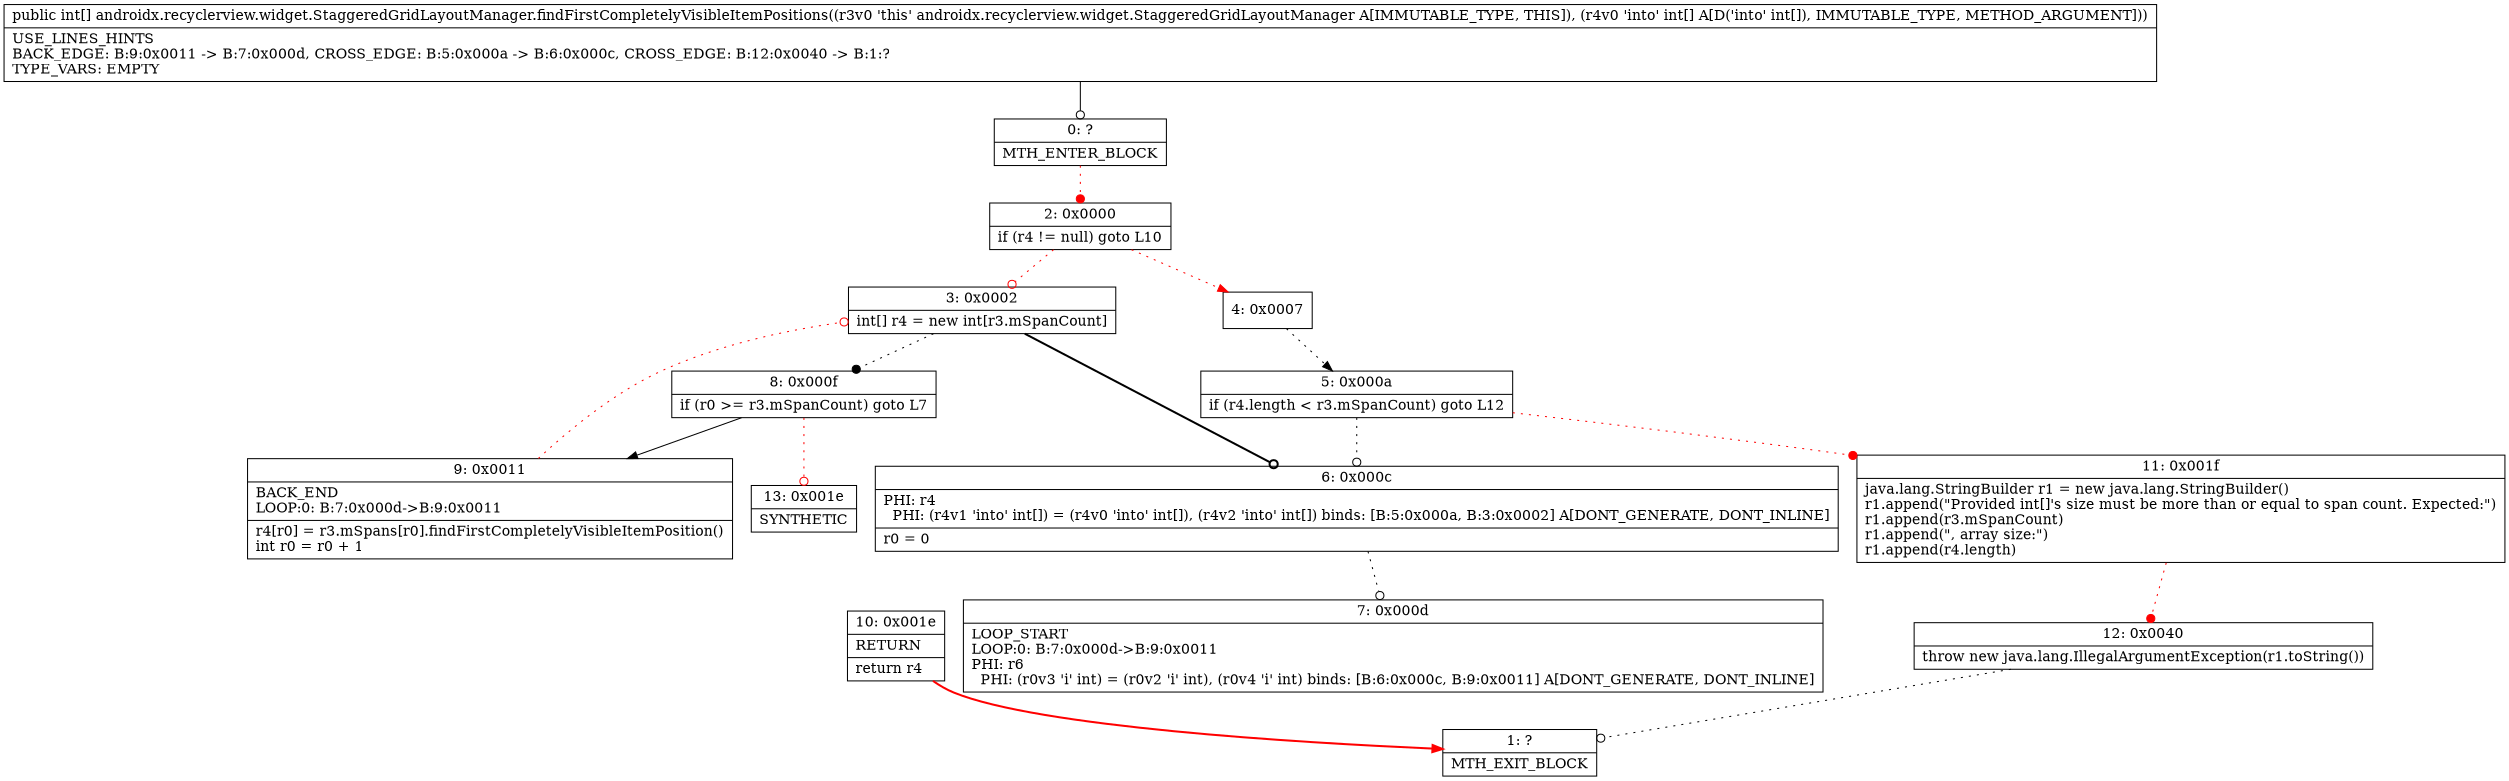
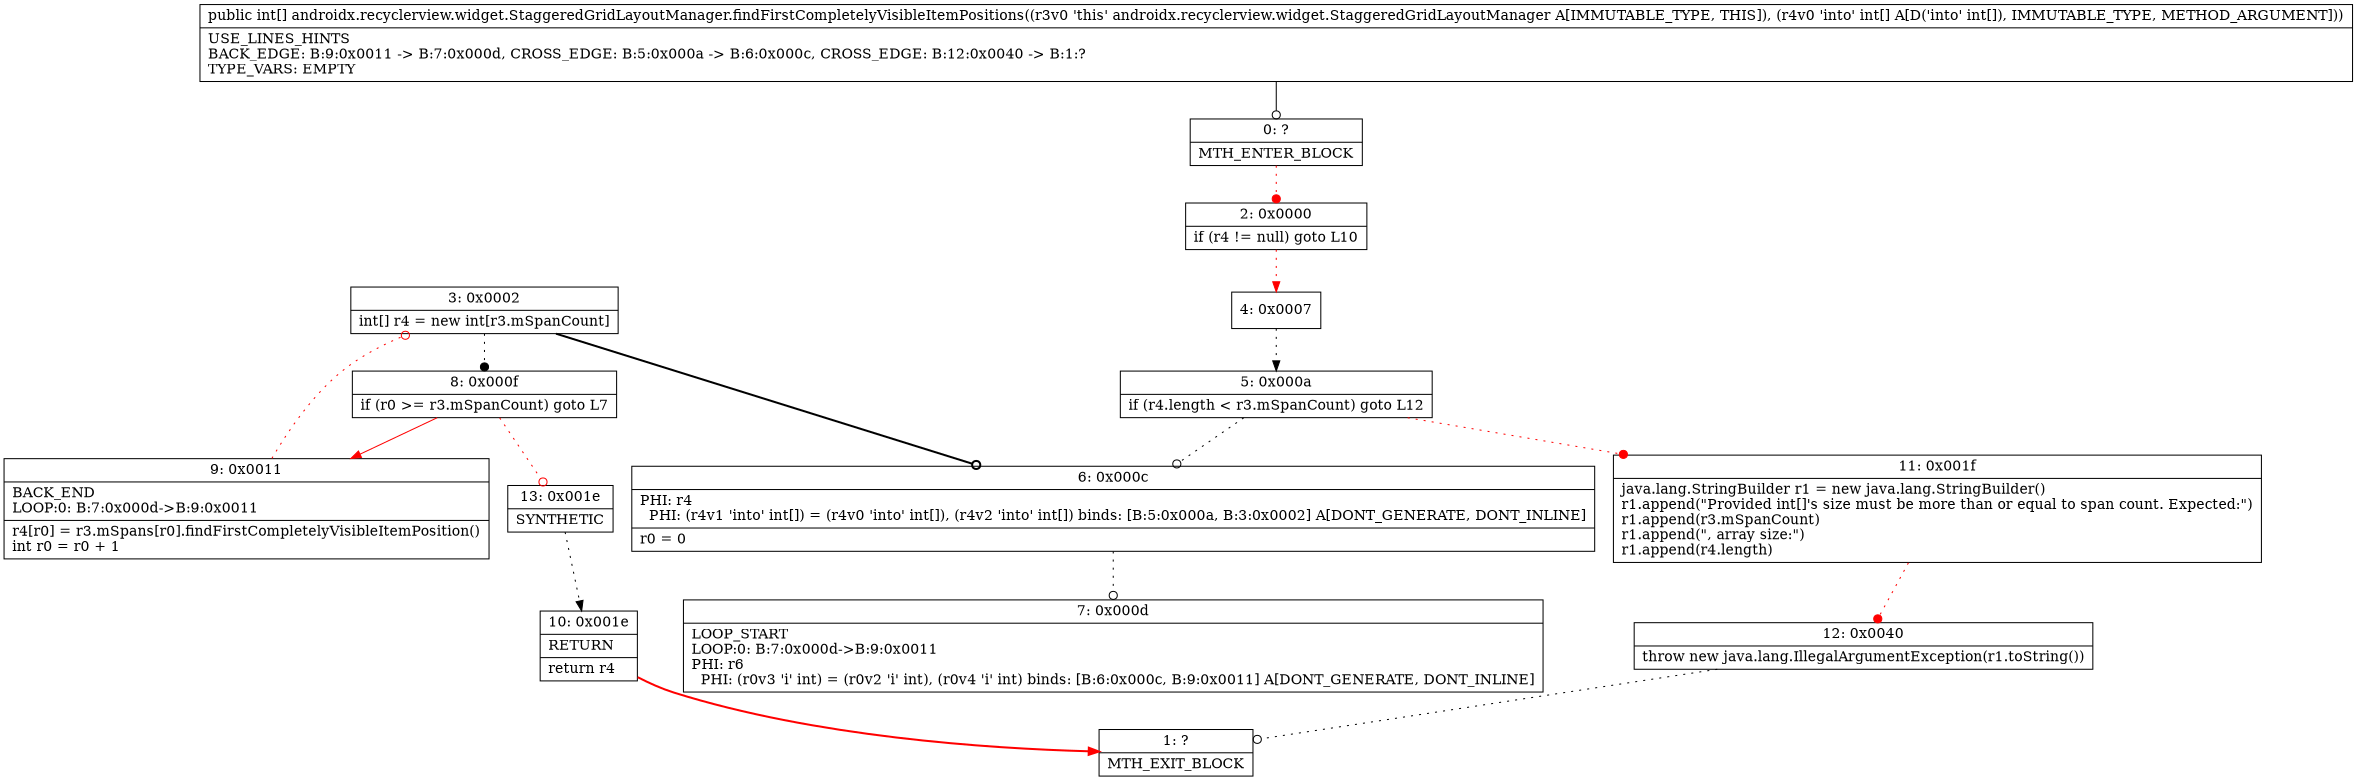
(1034, 266) -> none
(689, 436) -> (399, 436)
none -> (572, 566)
